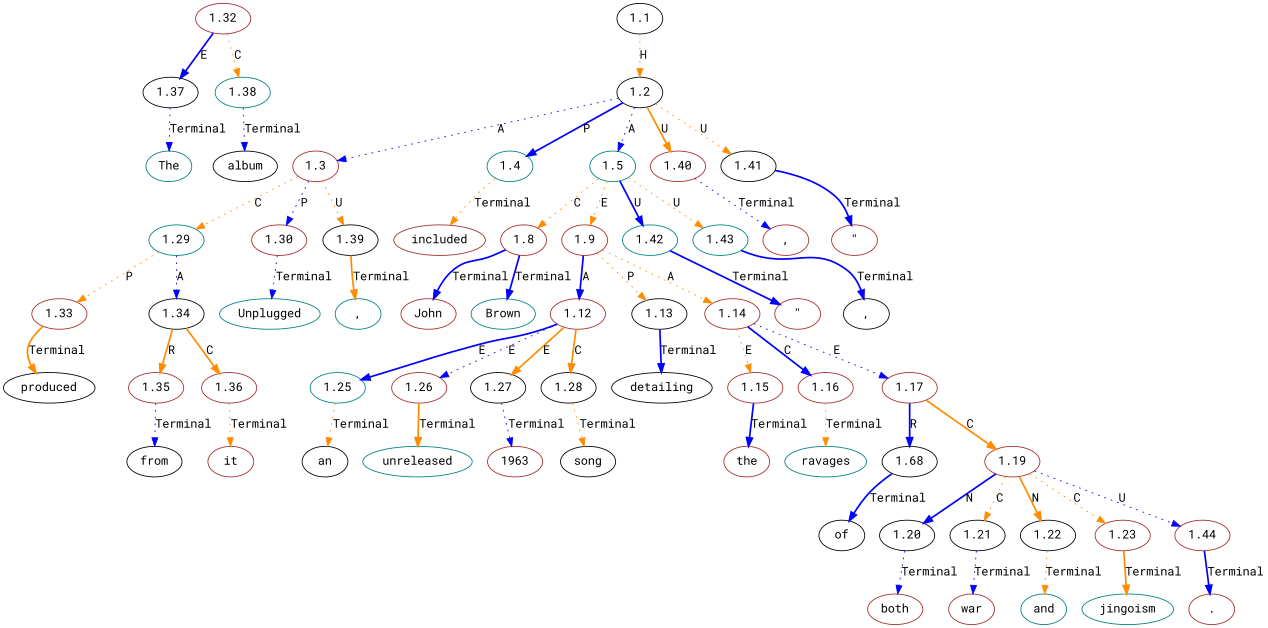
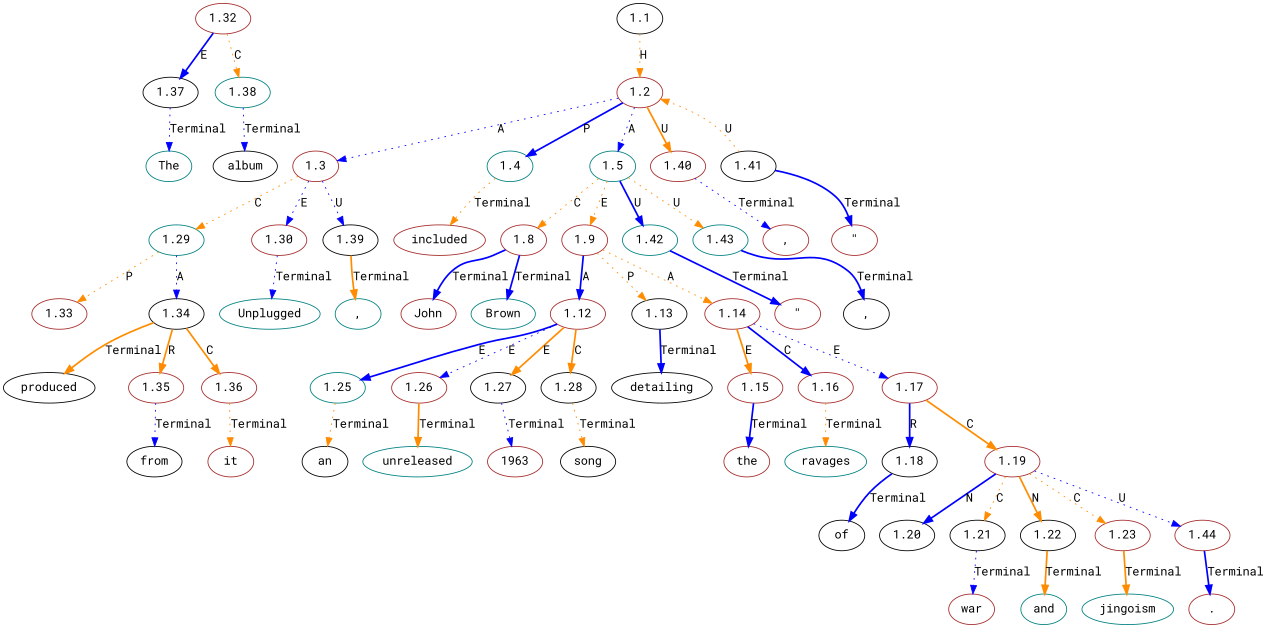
(640, 92) -> (640, 92)
(690, 127) -> (708, 121)
(331, 199) -> (331, 199)
(304, 203) -> (304, 203)
(29, 344) -> (111, 342)
(742, 347) -> (742, 347)
(910, 462) -> (910, 462)
(1046, 568) -> (1046, 568)
(895, 609) -> none
